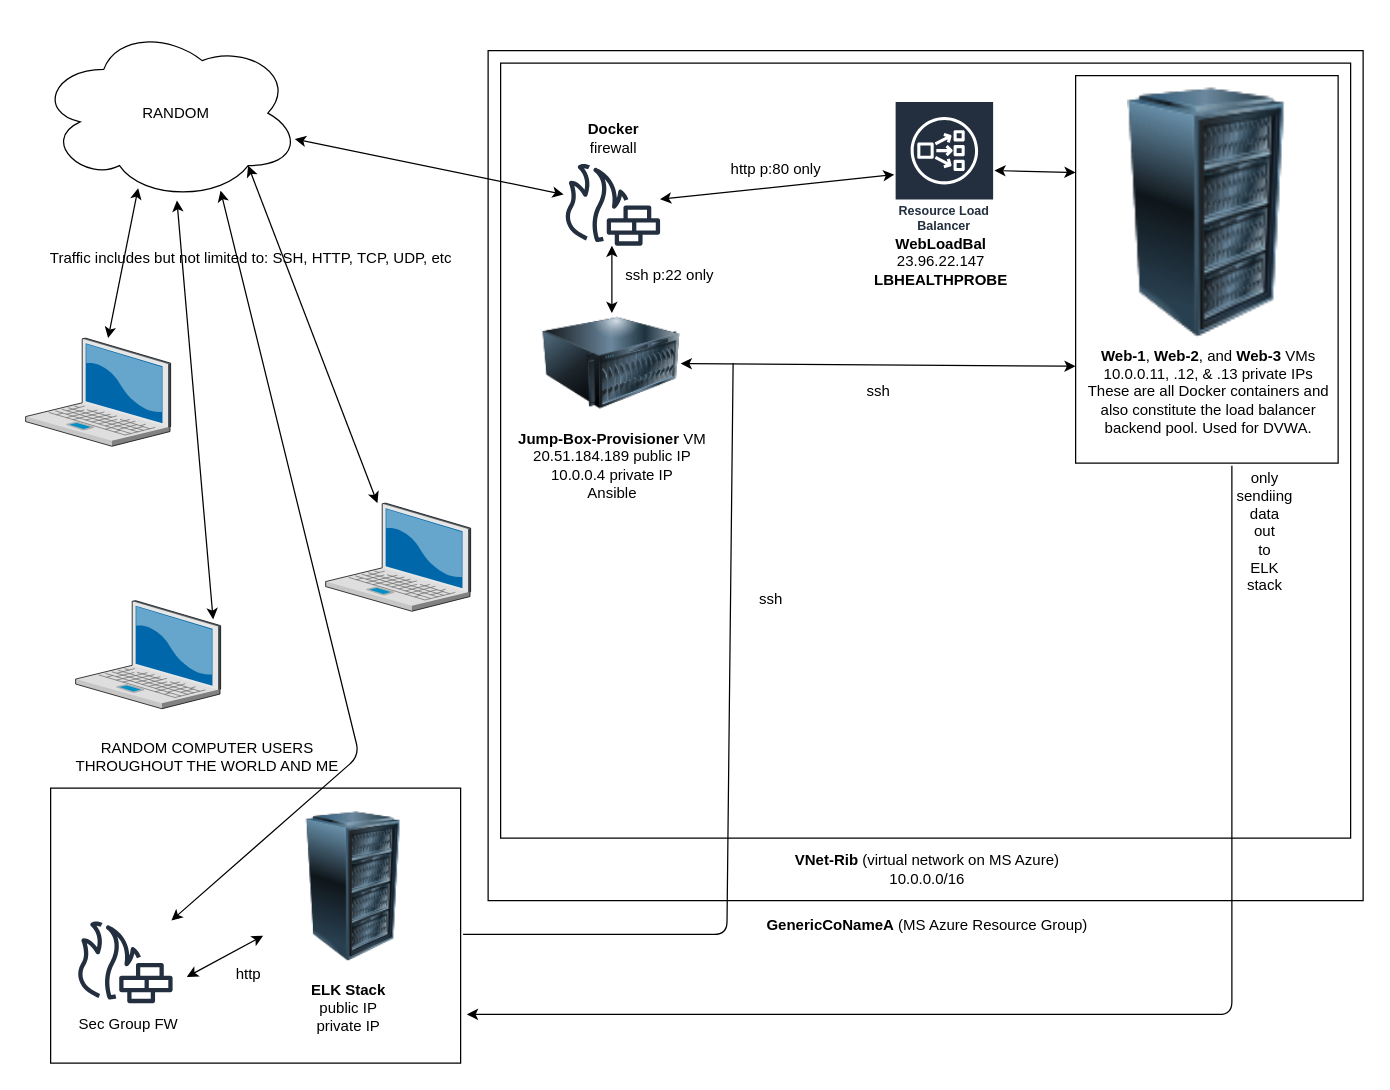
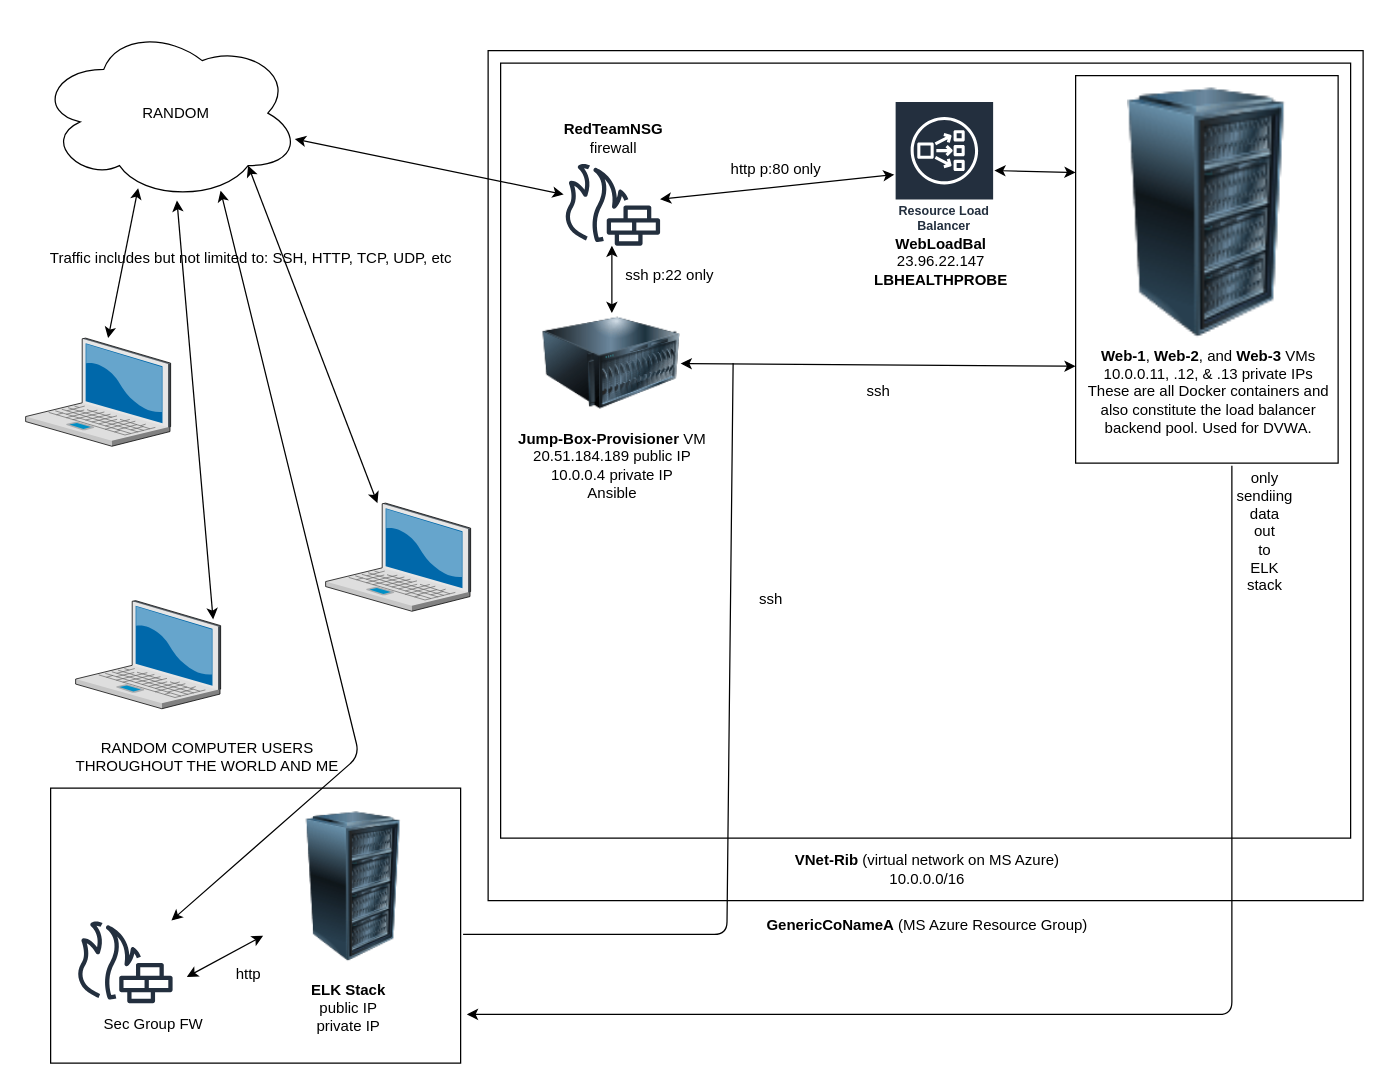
(614, 138) -> (614, 138)
(128, 1024) -> (153, 1024)
